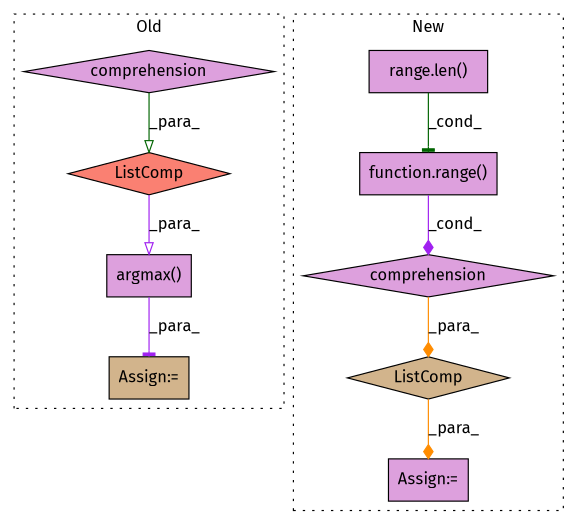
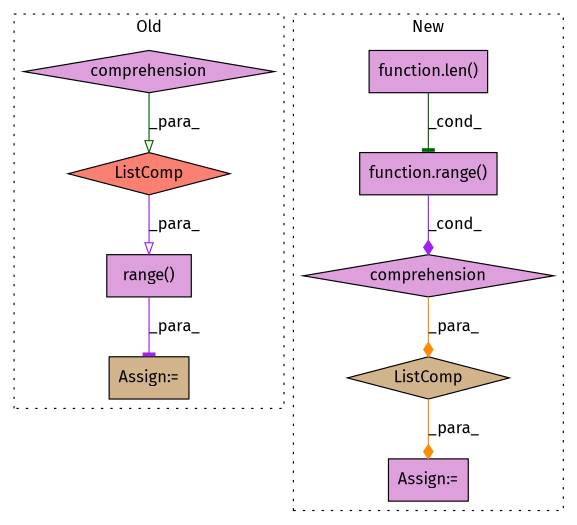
(428, 72) -> (428, 72)
(149, 276) -> (149, 276)
